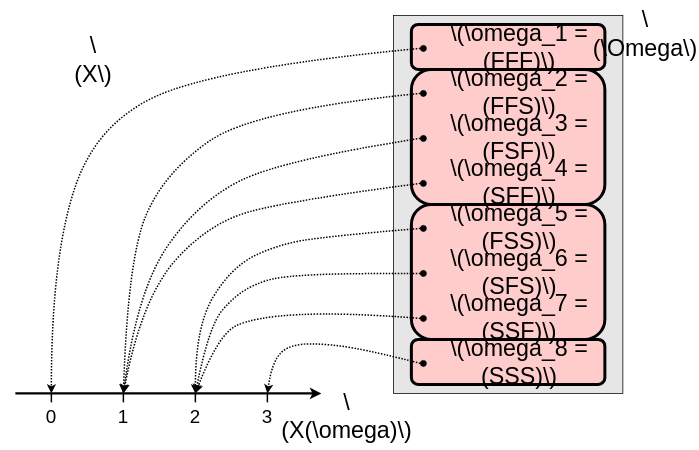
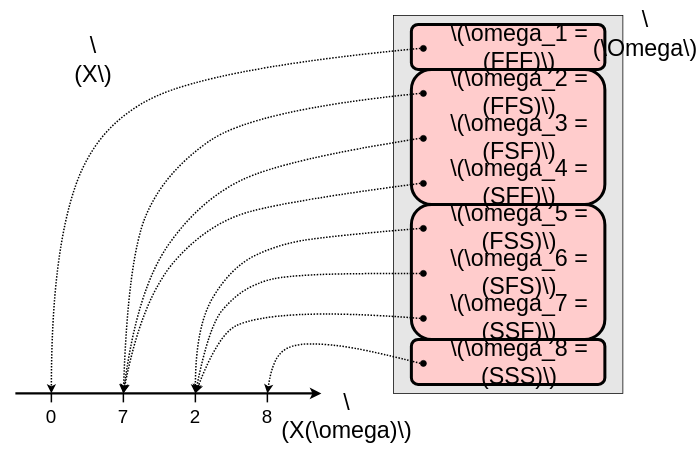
(123, 416) -> (123, 416)
(267, 416) -> (267, 416)
